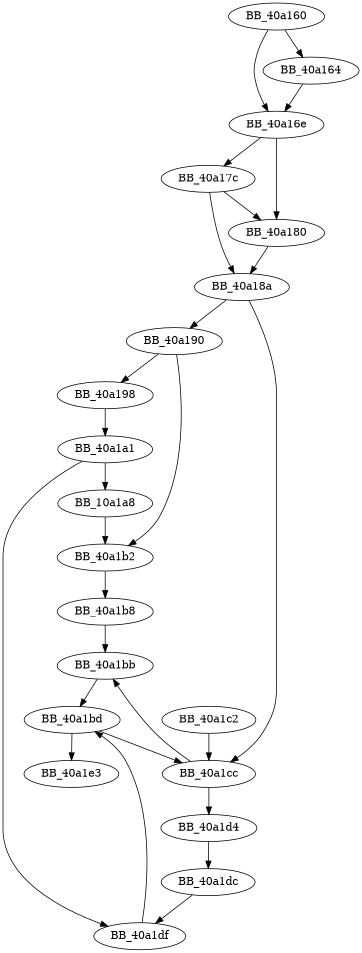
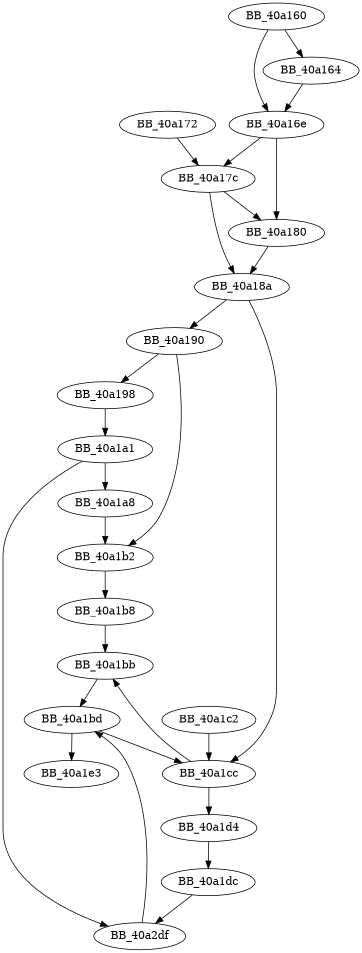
none -> (168, 125)
(105, 503) -> (105, 503)
(140, 936) -> (140, 936)
